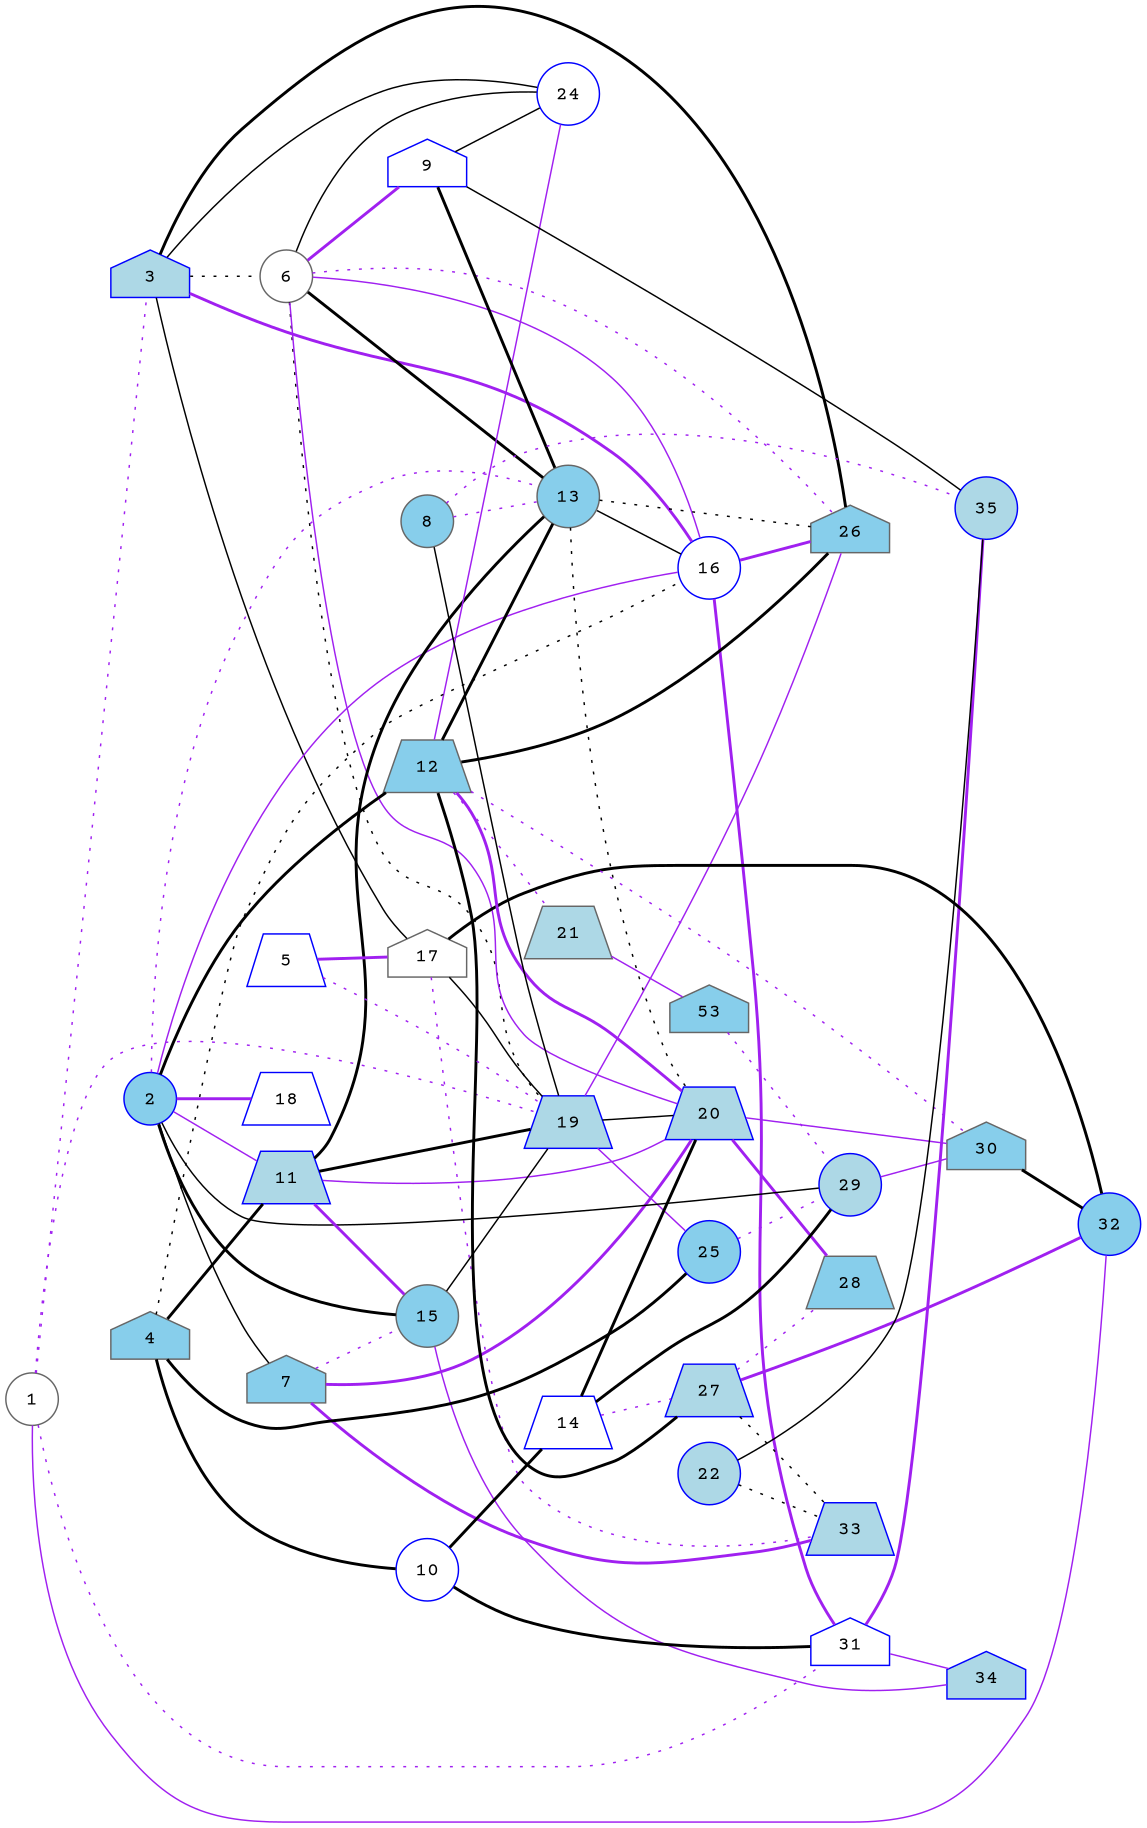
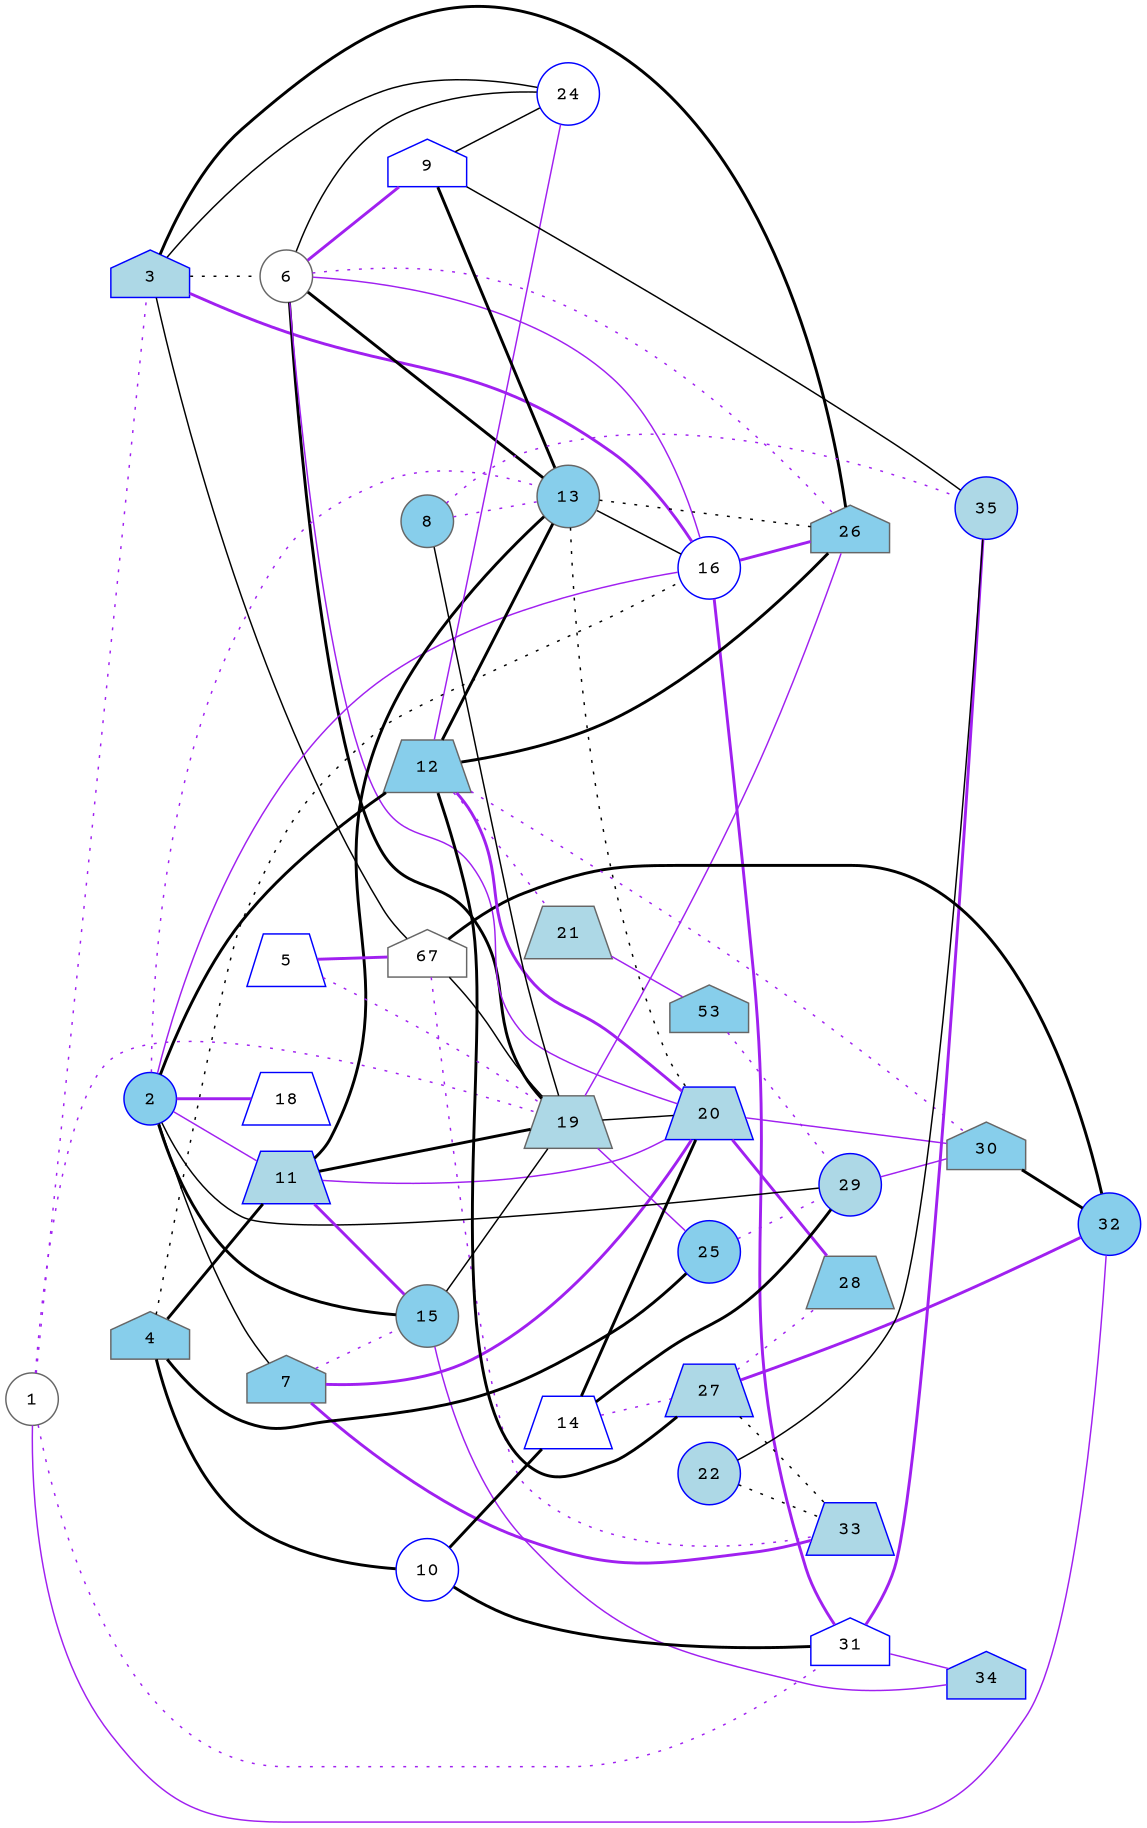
(343, 734) -> (343, 734)
(427, 956) -> (427, 956)
(568, 1122) -> (568, 1122)
